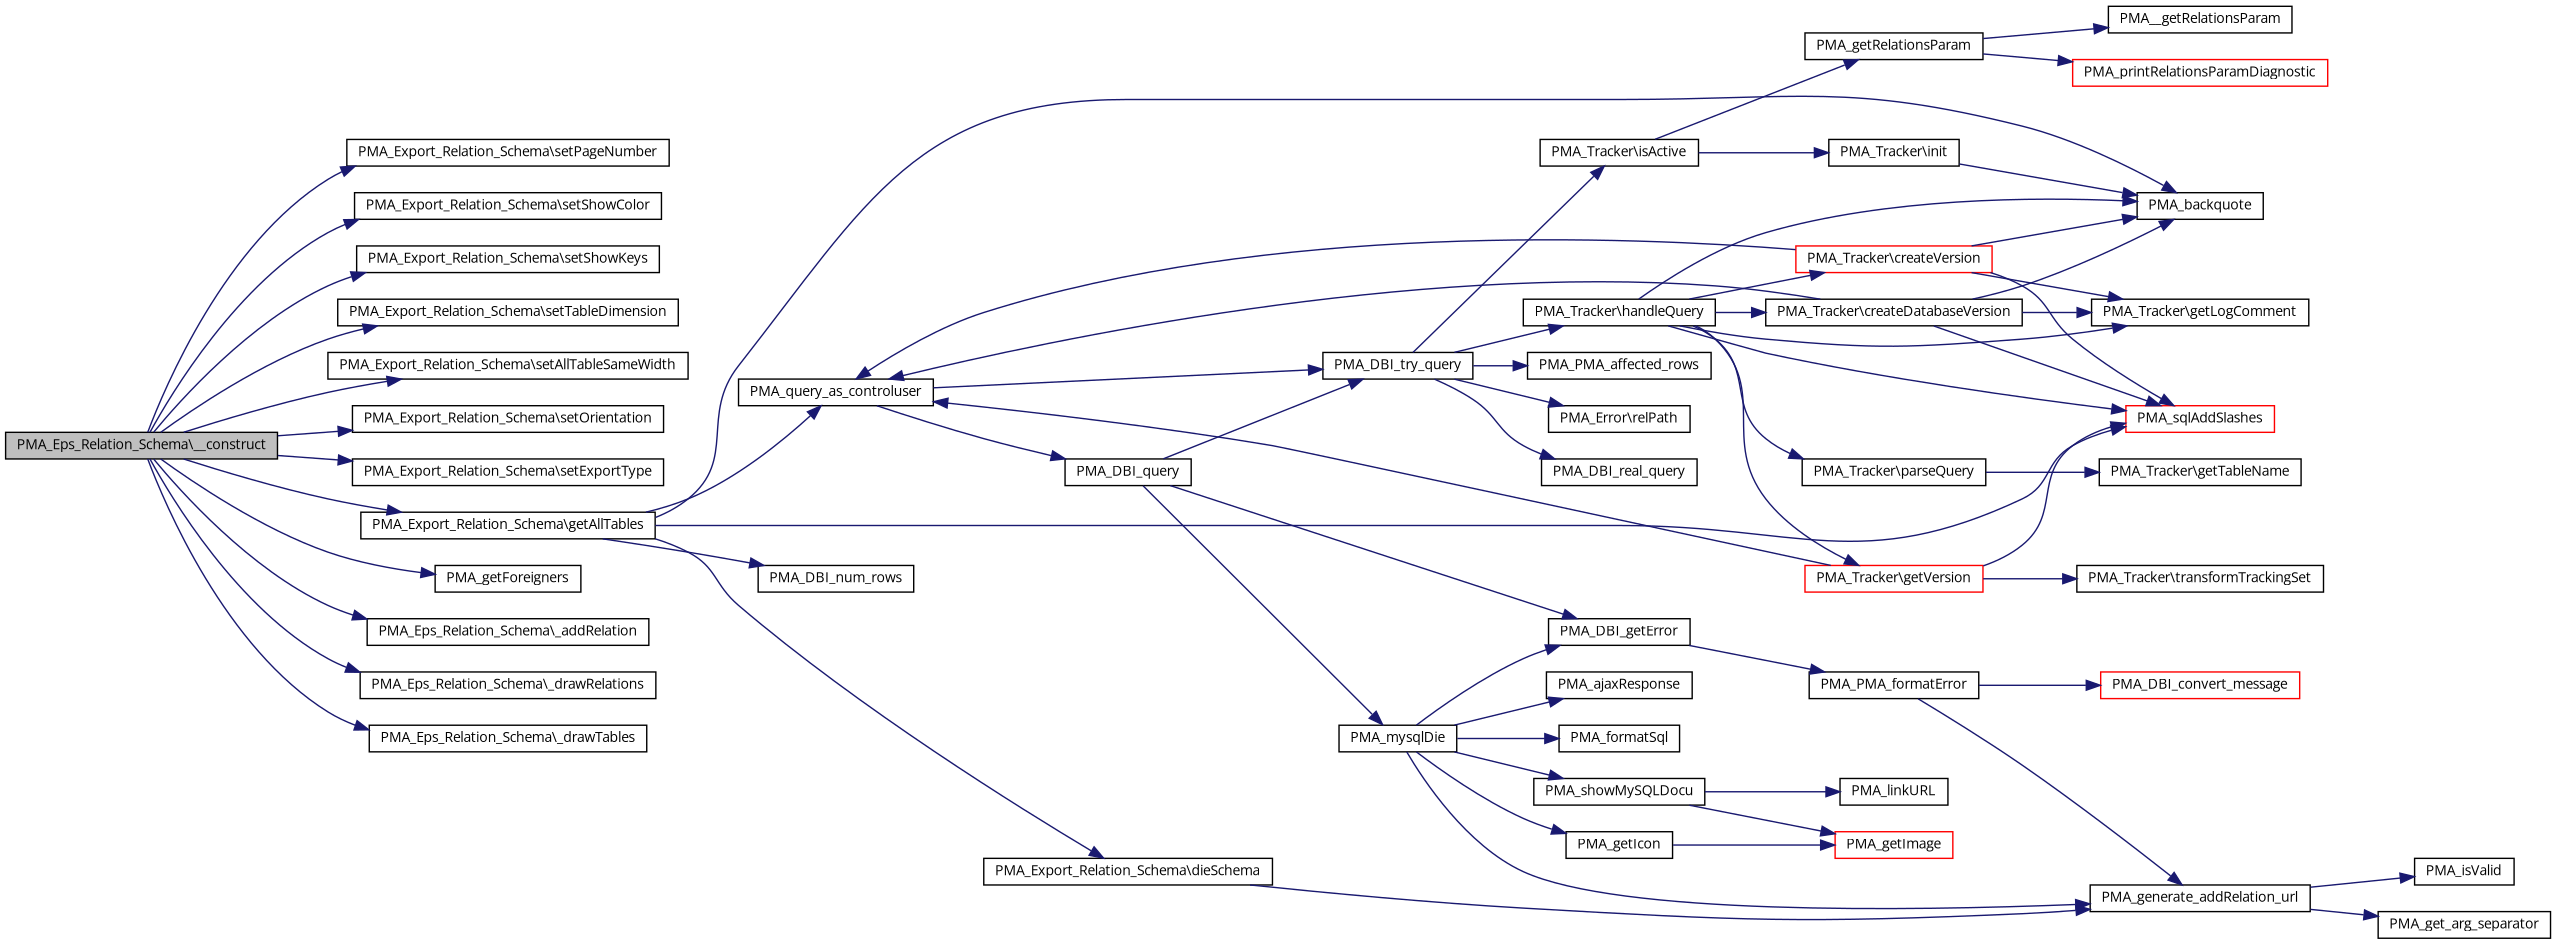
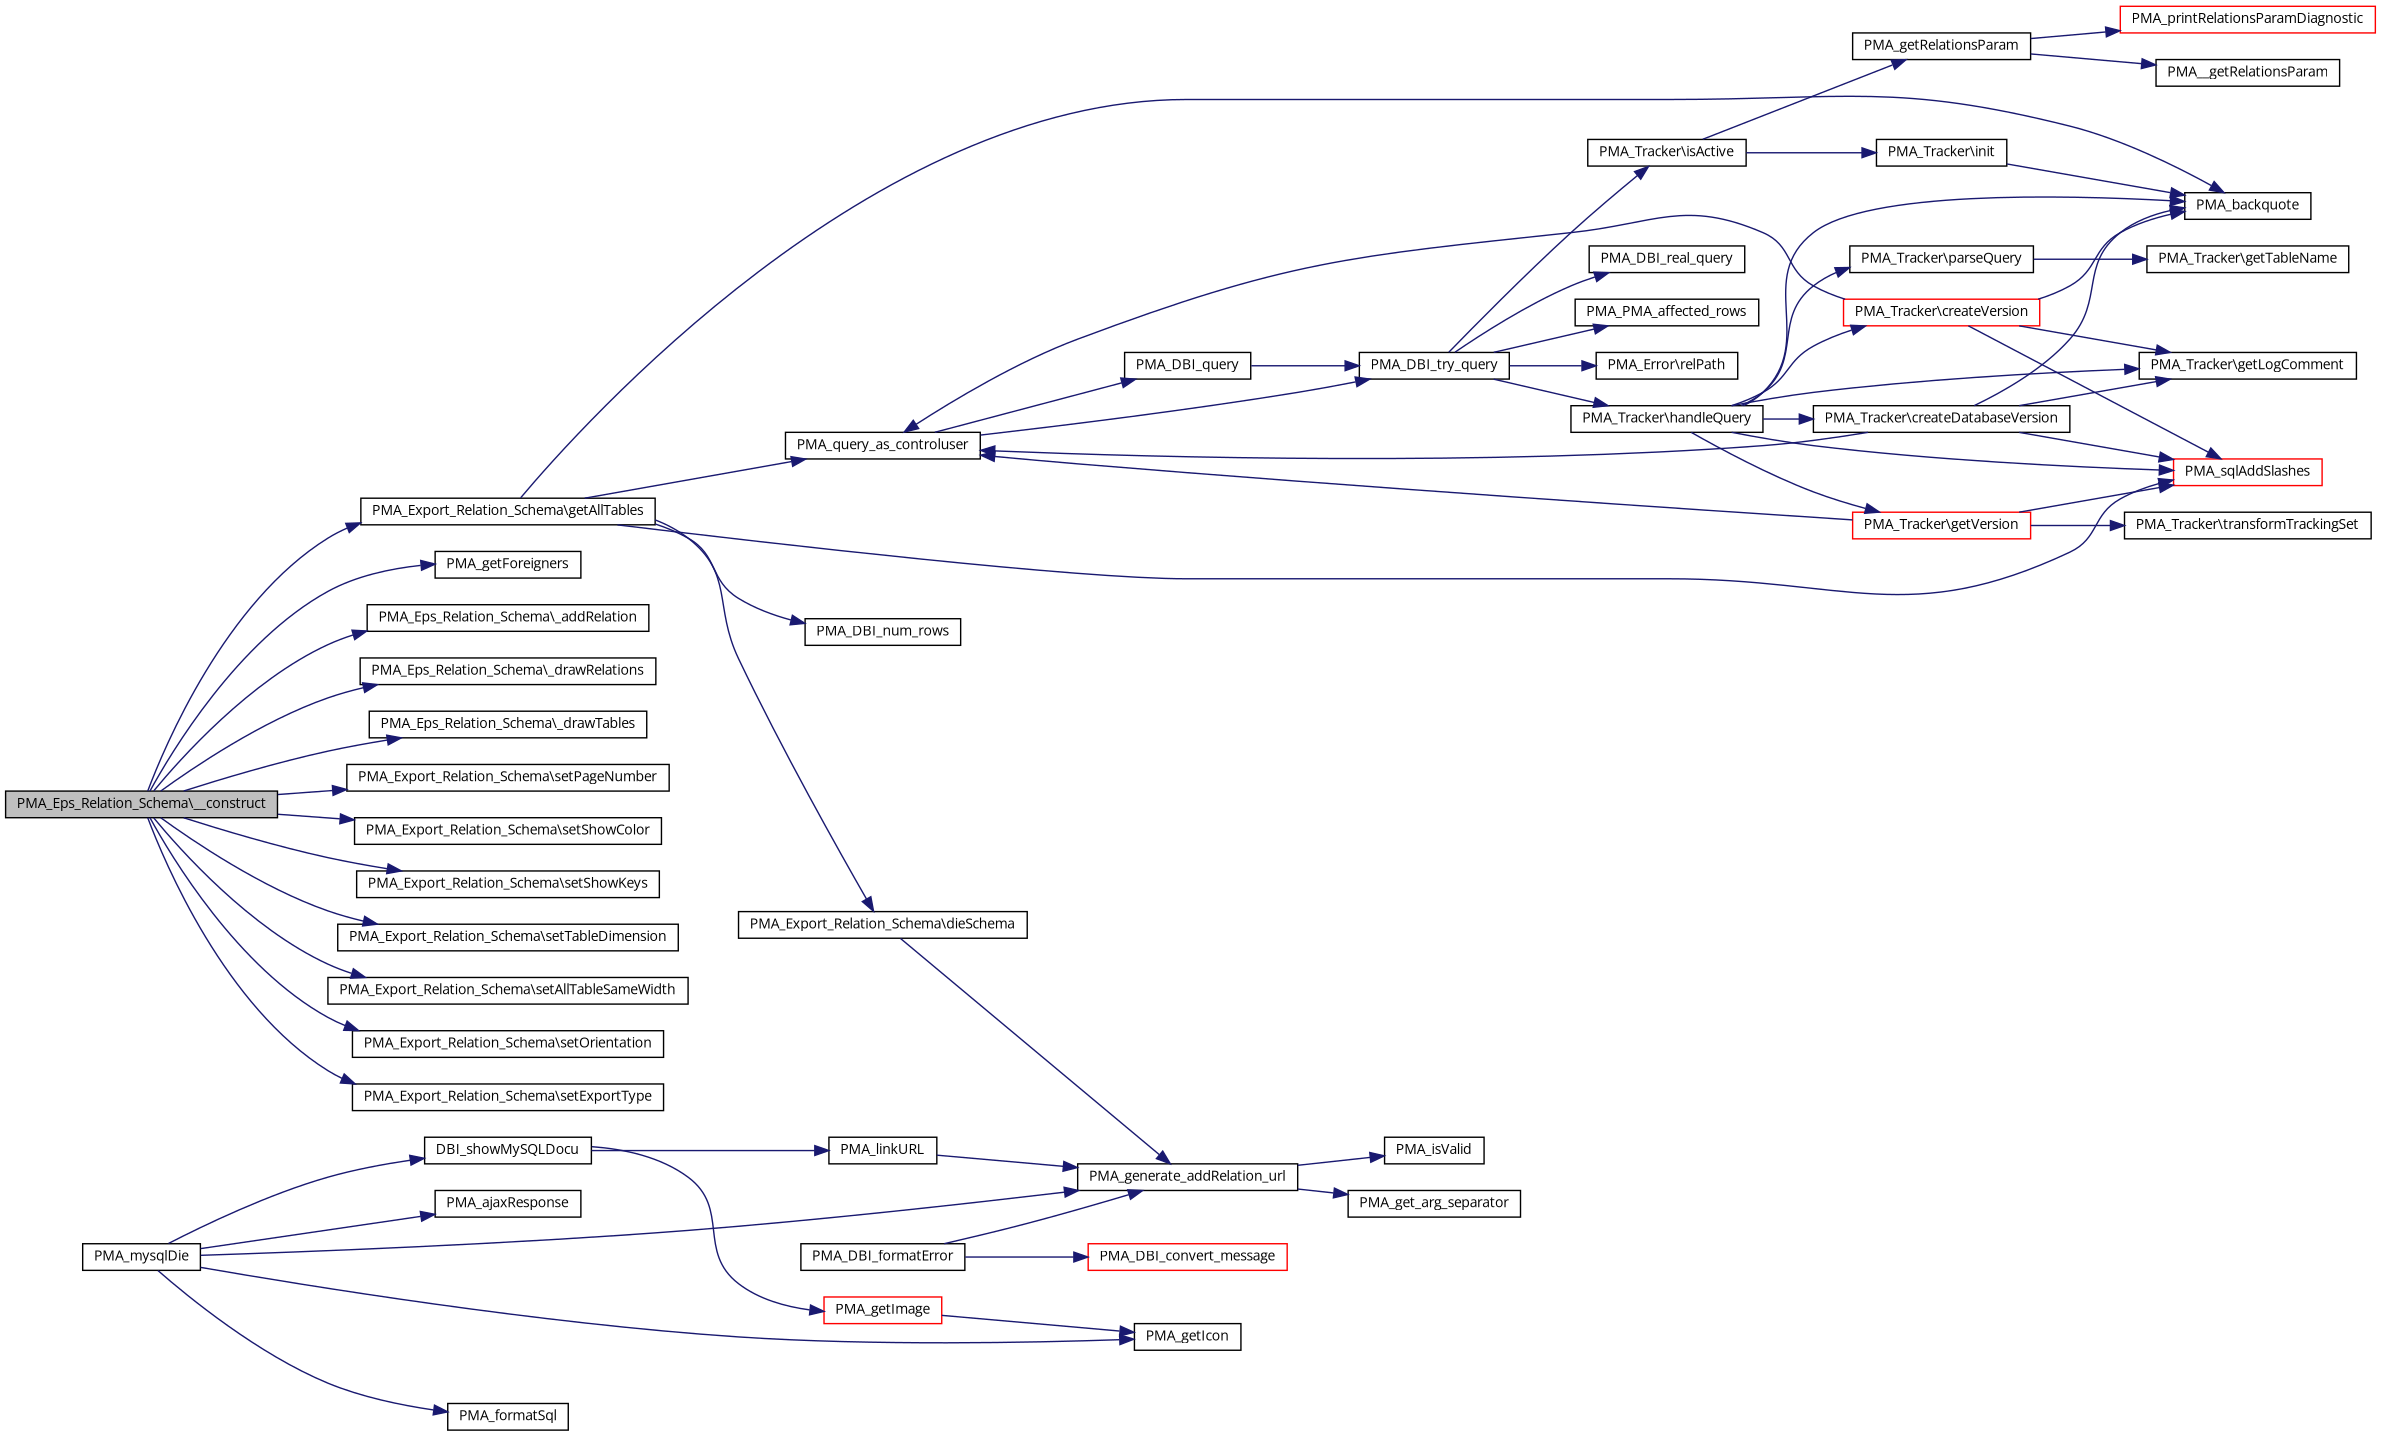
(1258, 600) -> none
(1619, 632) -> none
(1894, 685) -> (883, 1257)
(1619, 792) -> (508, 1151)
(1747, 845) -> (1031, 1323)
none -> (1000, 1161)
